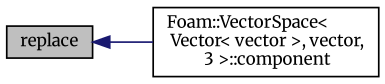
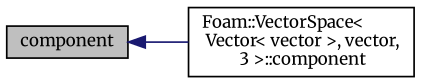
(50, 42) -> (67, 42)
